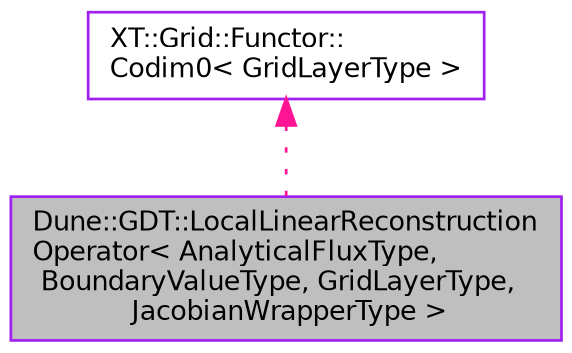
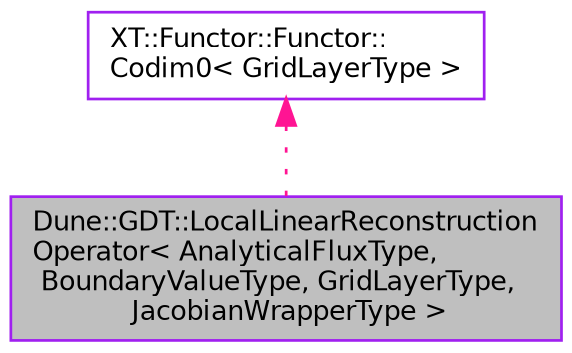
(286, 56) -> (286, 56)
